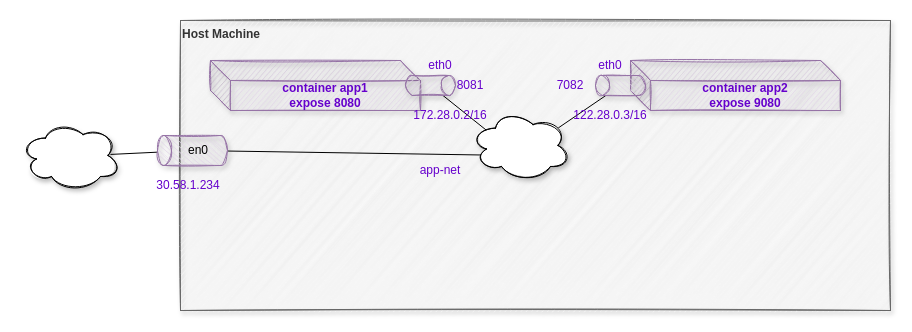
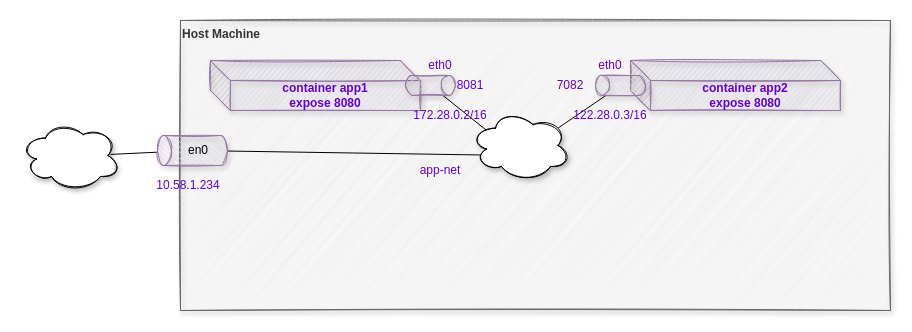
(746, 96) -> (746, 96)
(189, 186) -> (189, 186)
